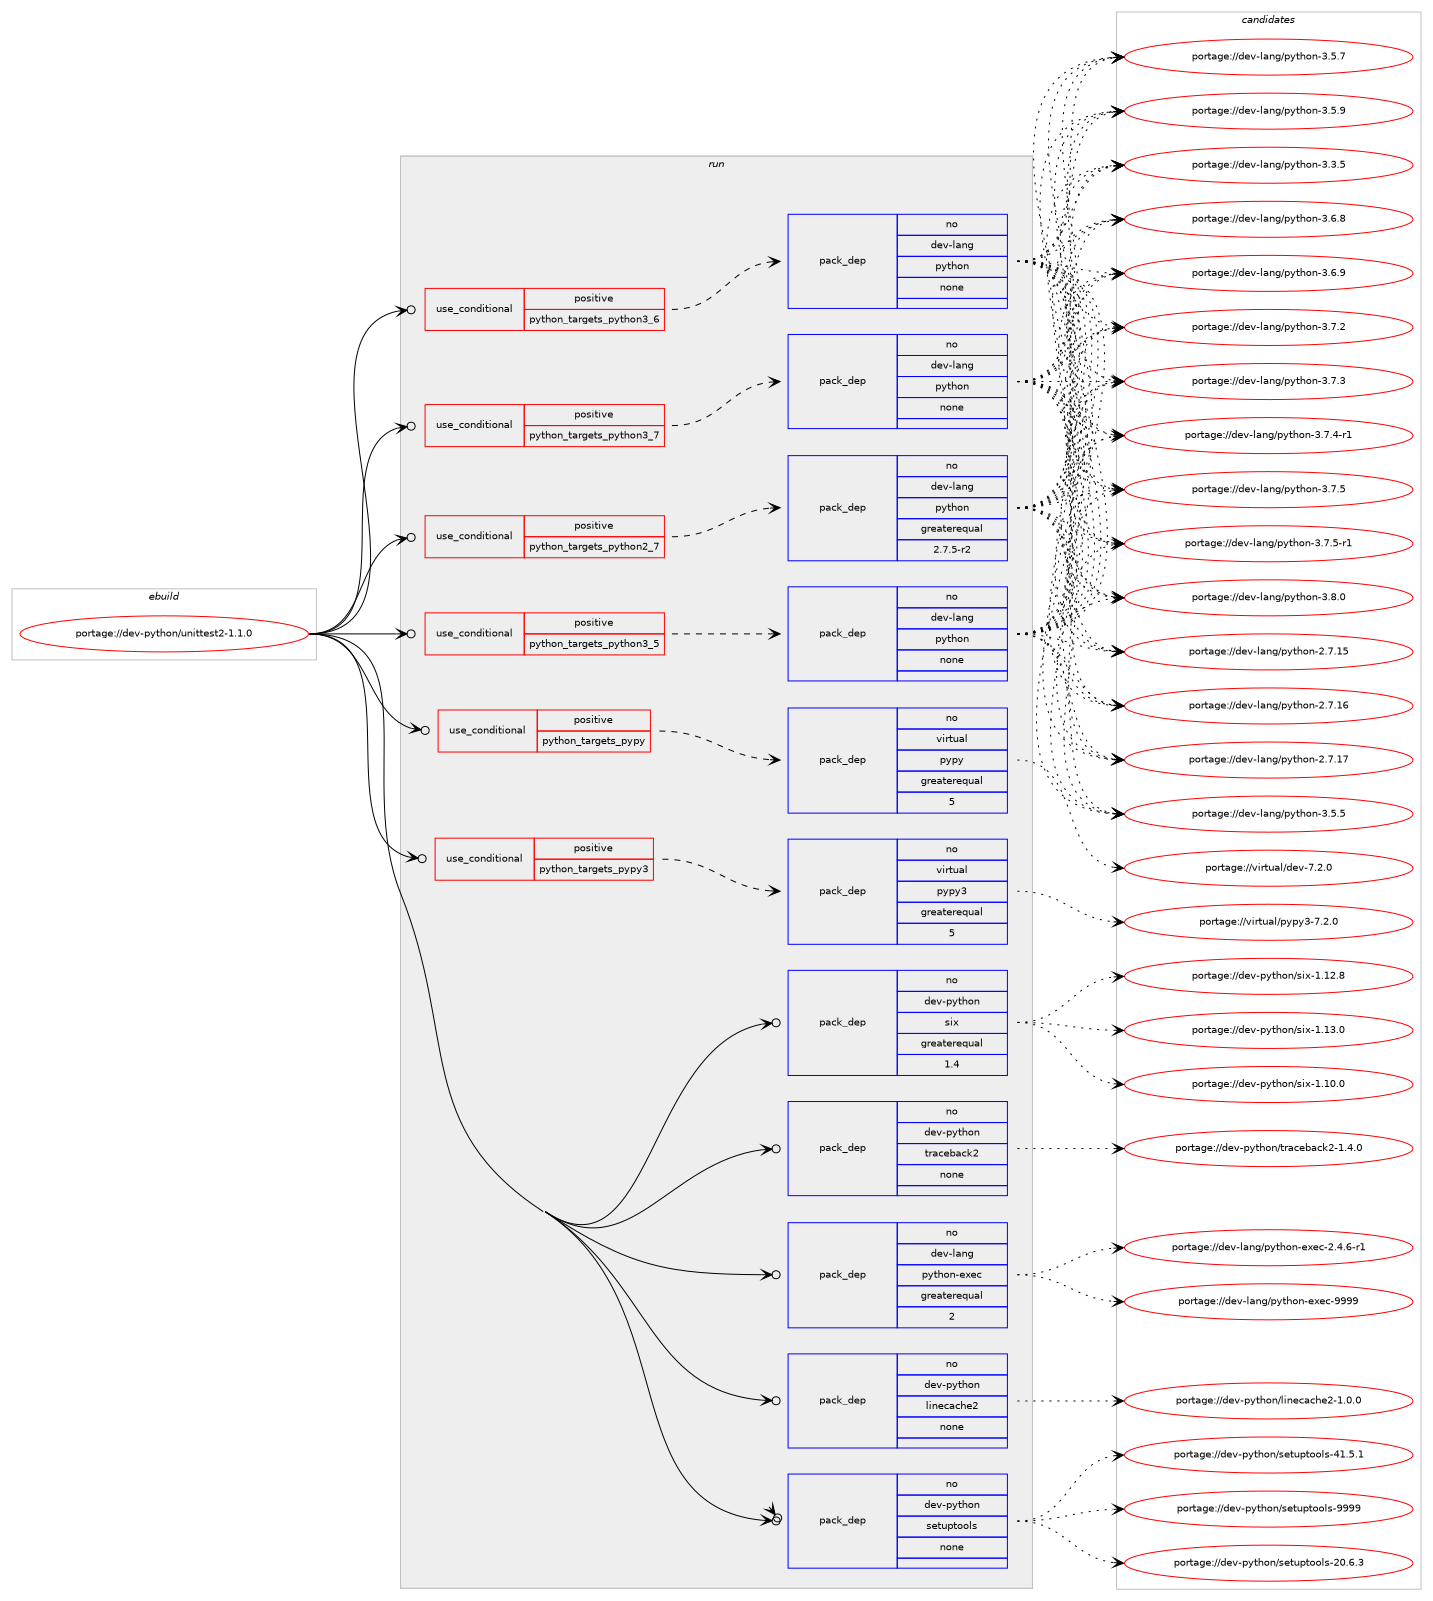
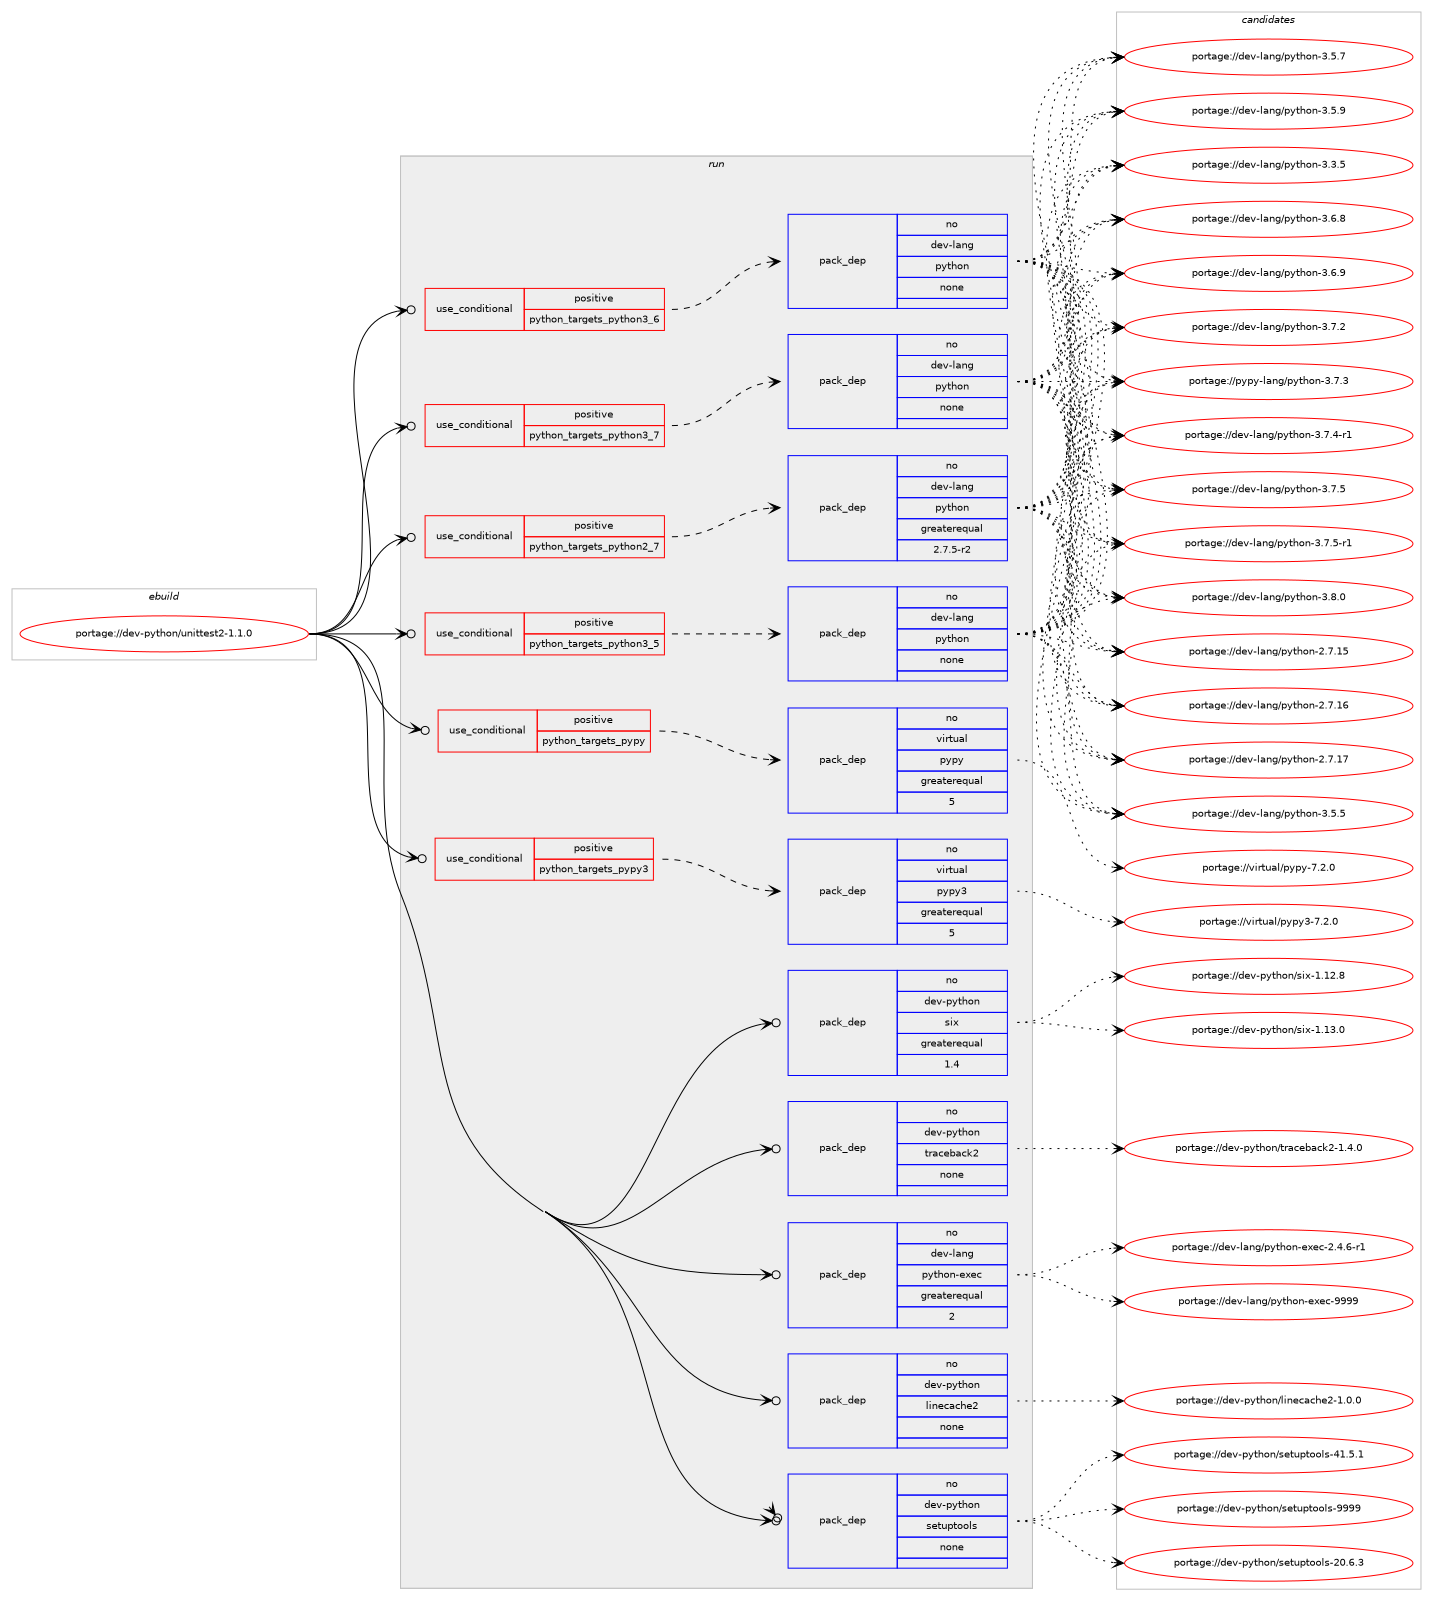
(1269, 382) -> (1269, 382)
(1269, 868) -> (1269, 868)
(1269, 1085) -> none
